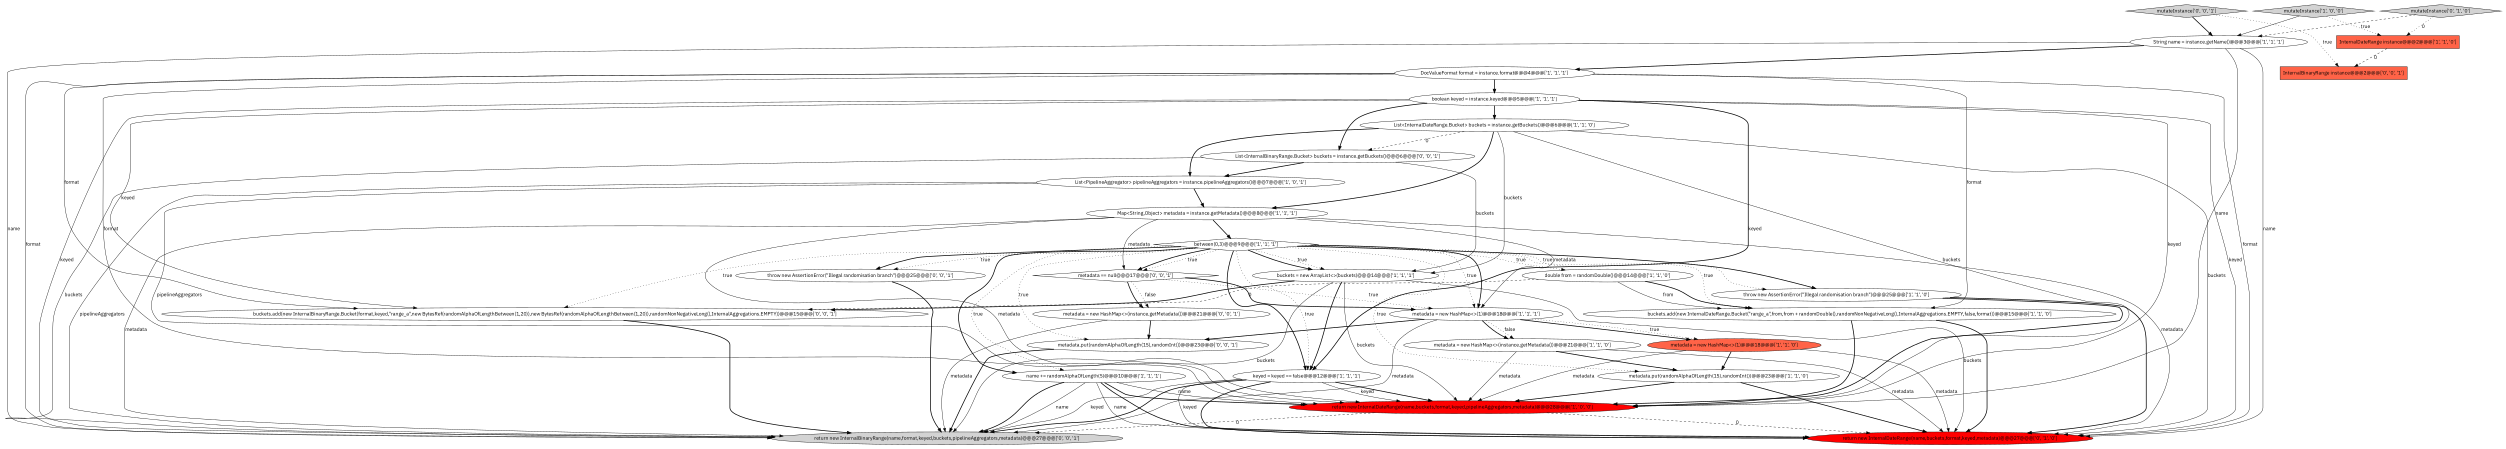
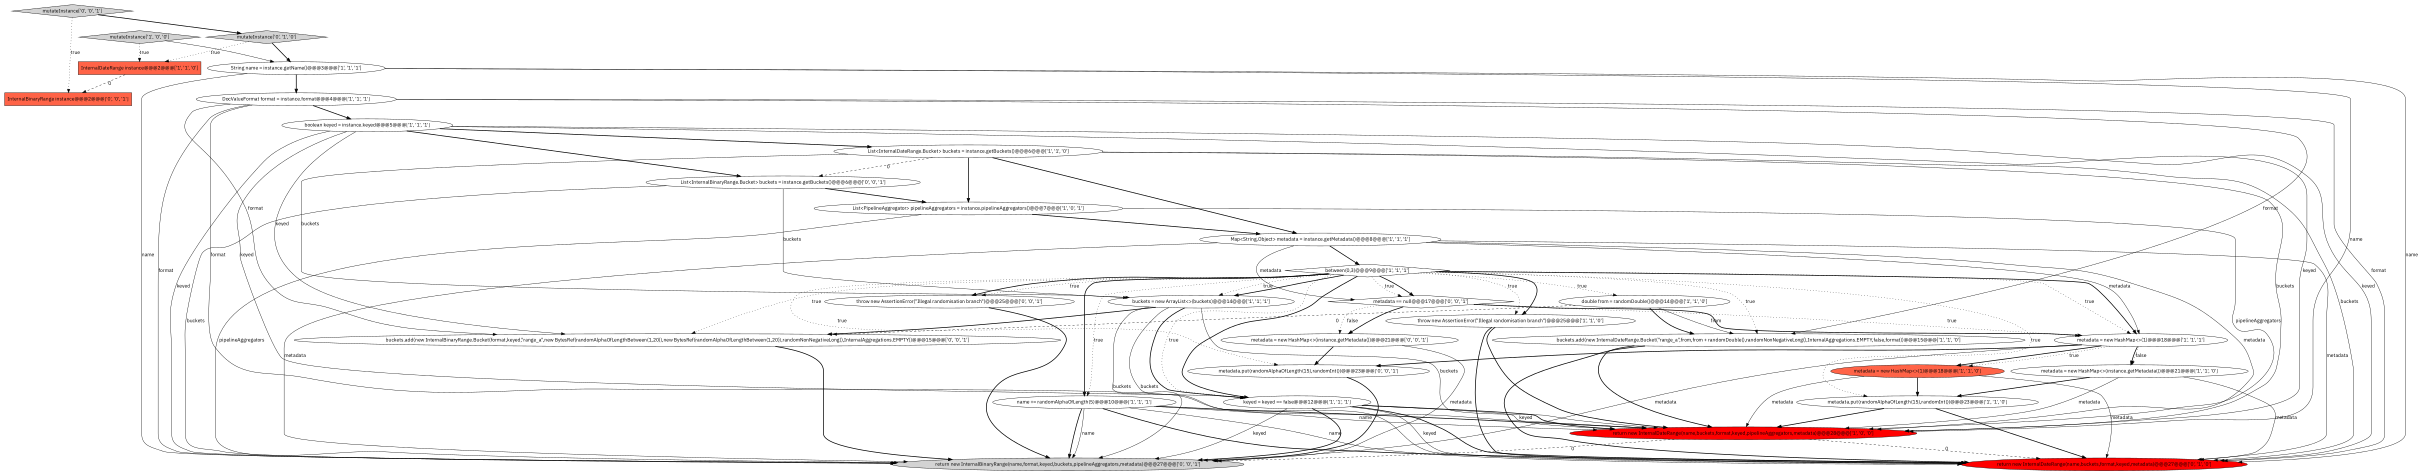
(2201, 25) -> (168, 24)
(2339, 25) -> (280, 51)
(2423, 27) -> (215, 53)
(1703, 260) -> (614, 383)
